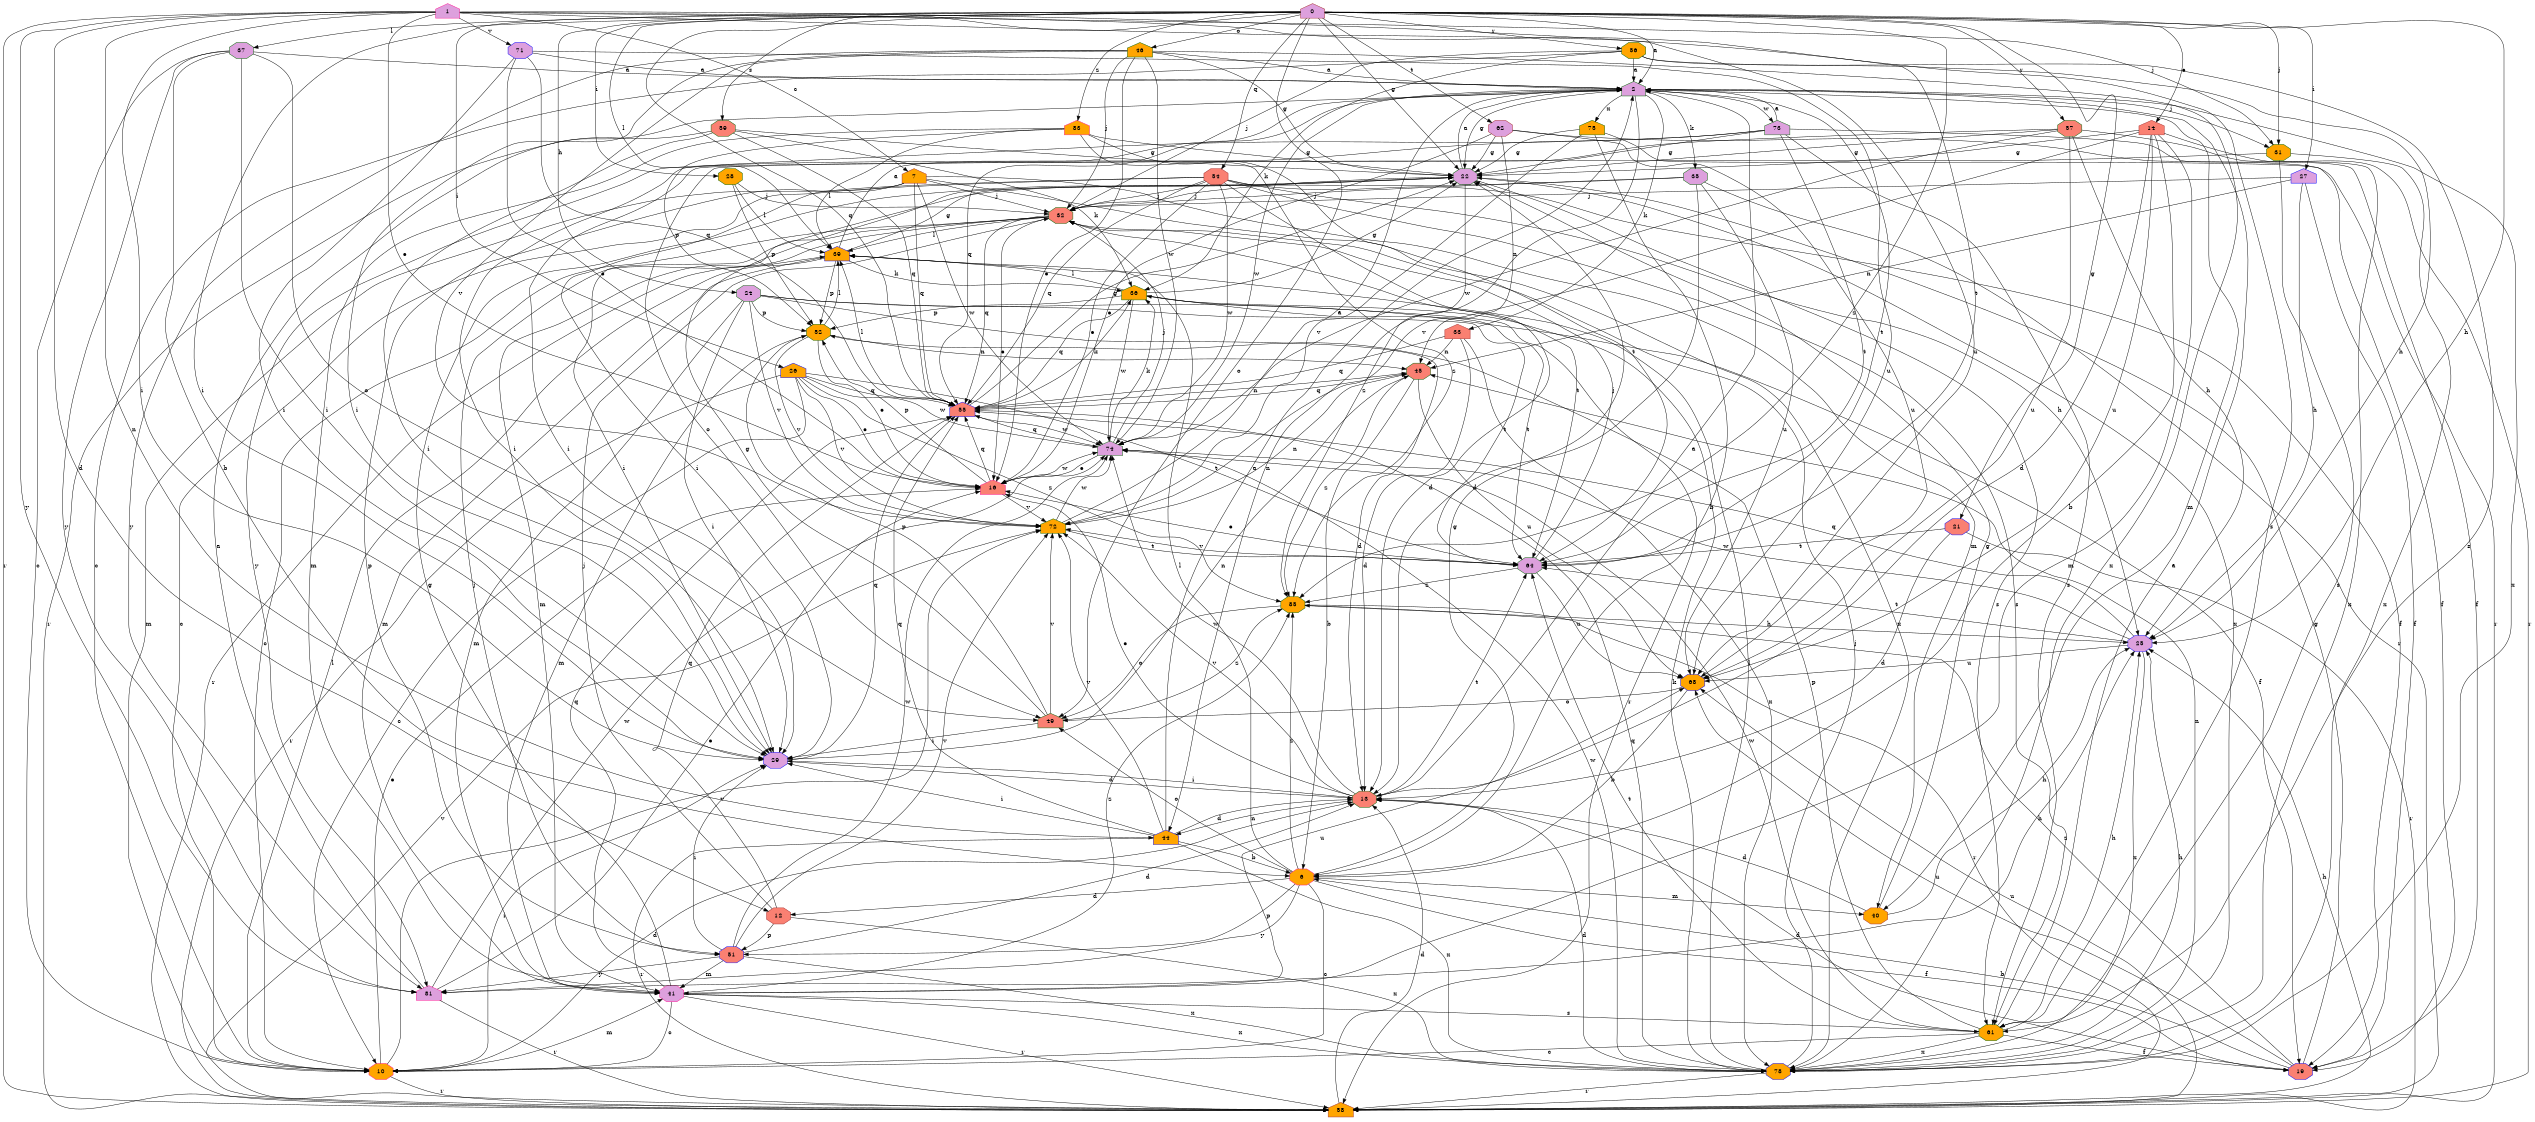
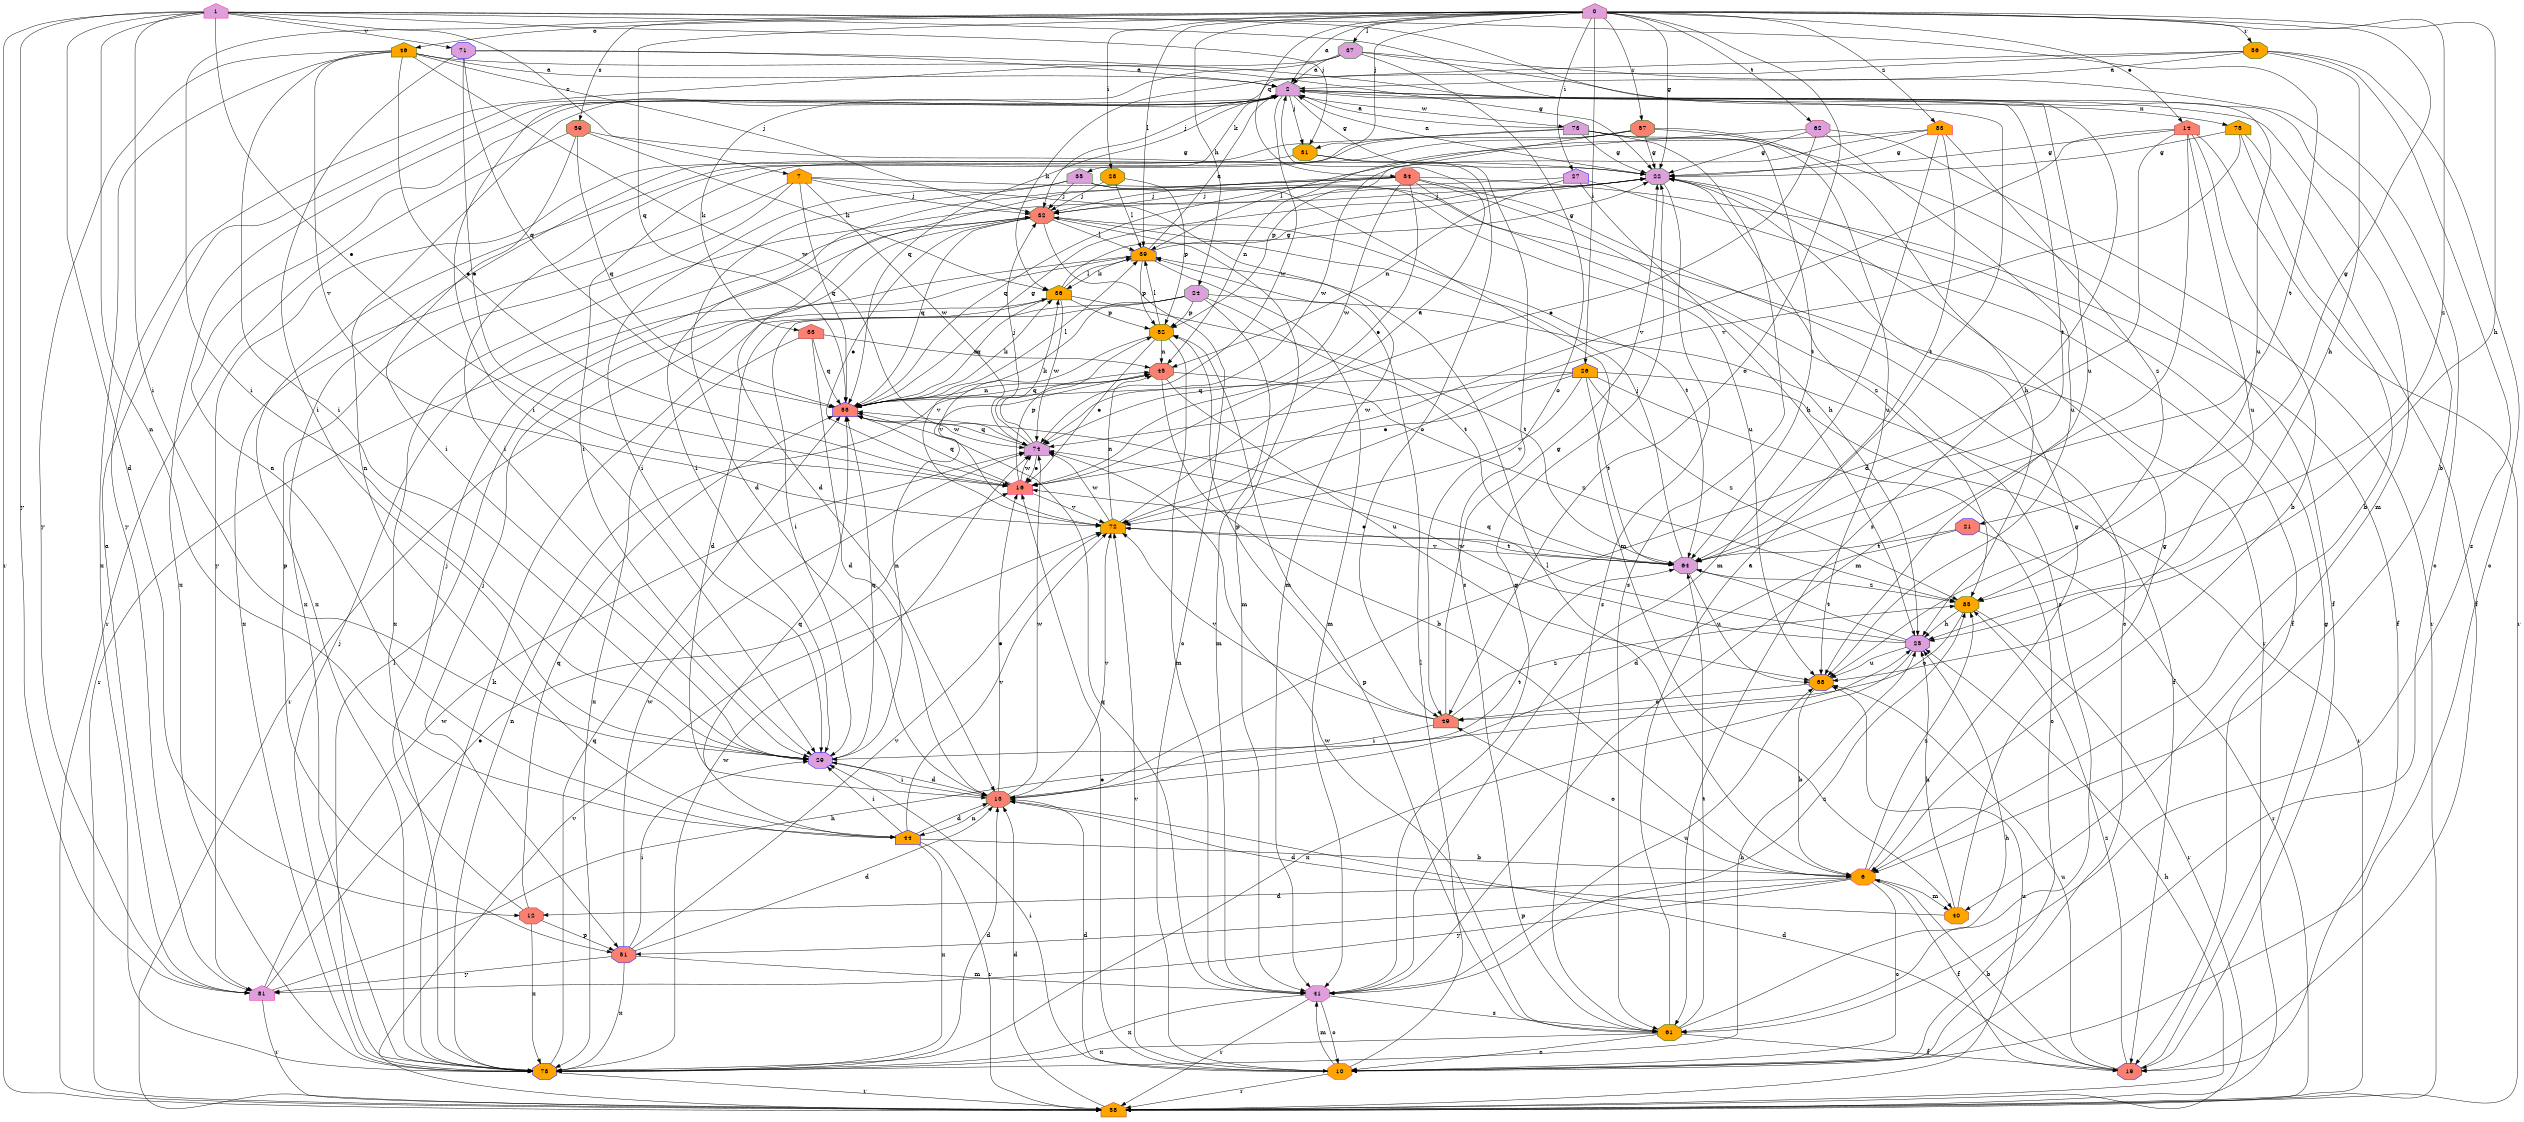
(1695, 177) -> (1080, 177)
(186, 450) -> (1388, 367)
(1680, 456) -> none
